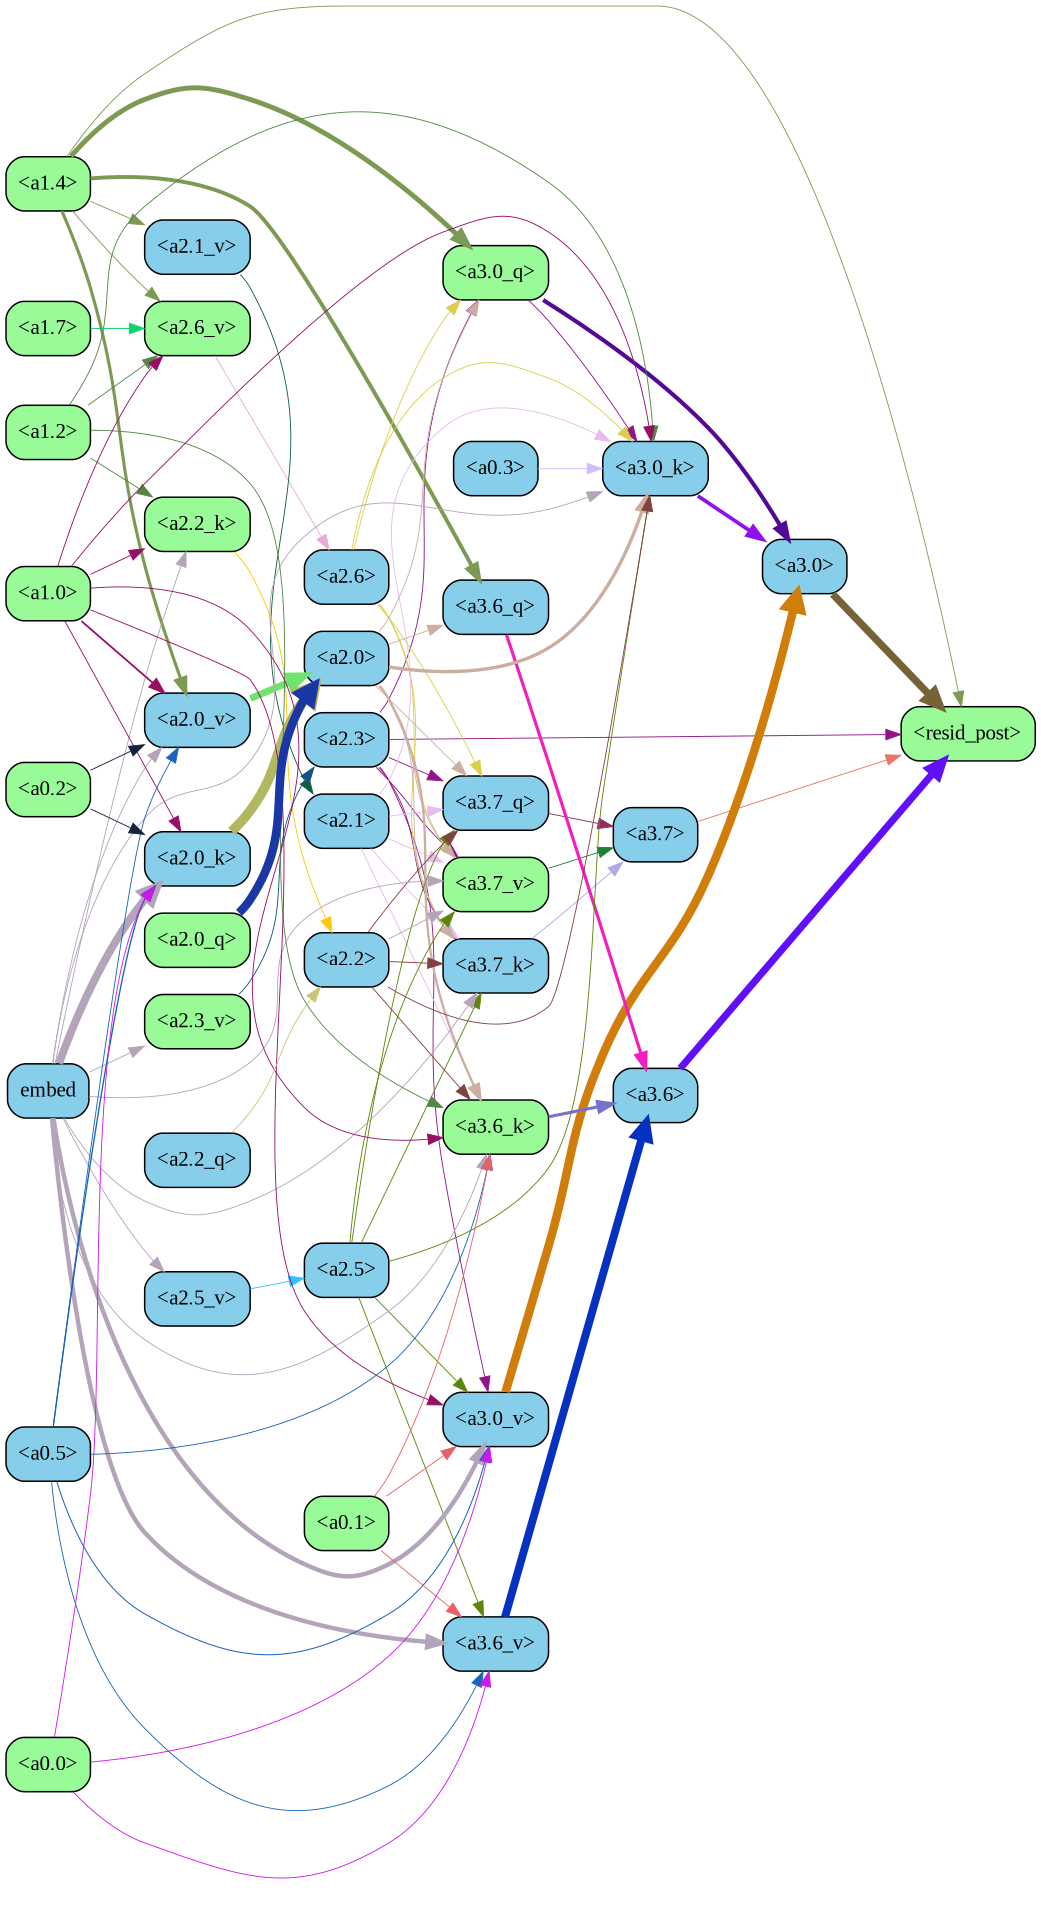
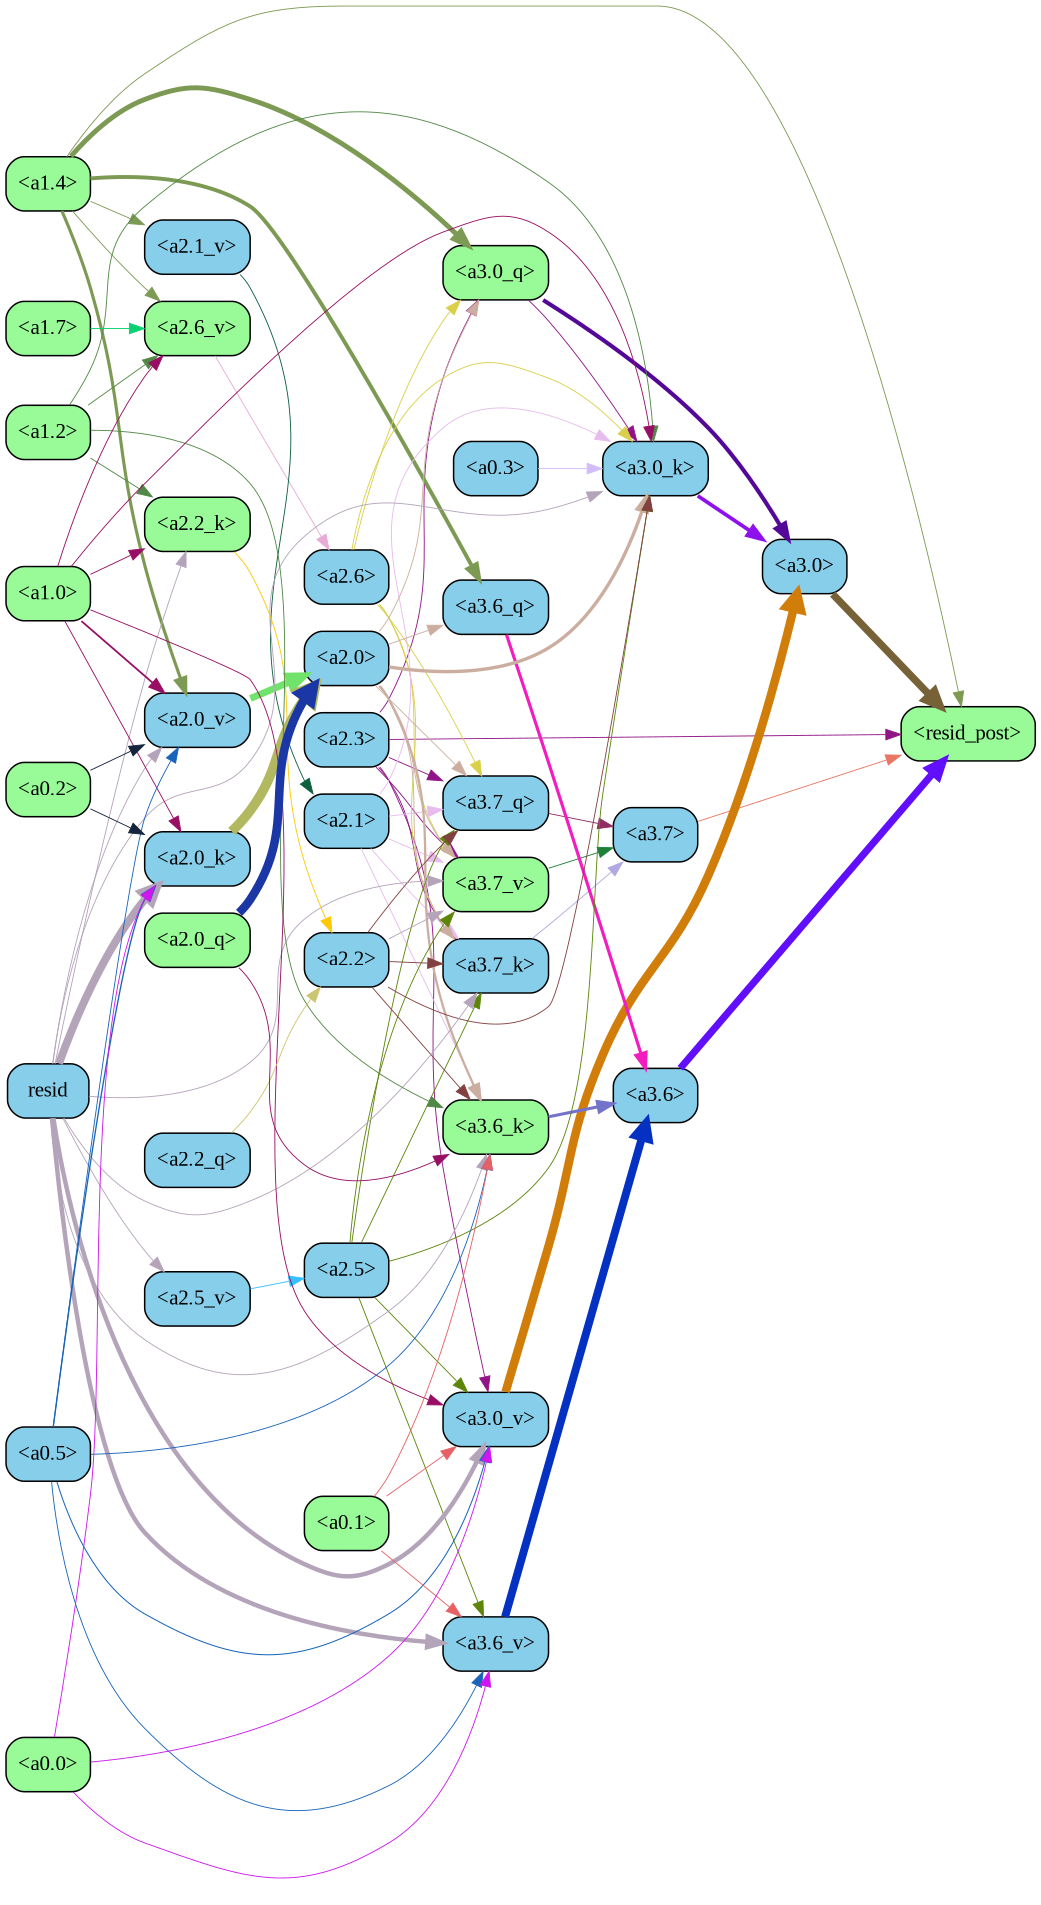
(265, 909) -> (289, 1149)
(197, 1022) -> none
(48, 1091) -> (48, 1091)
